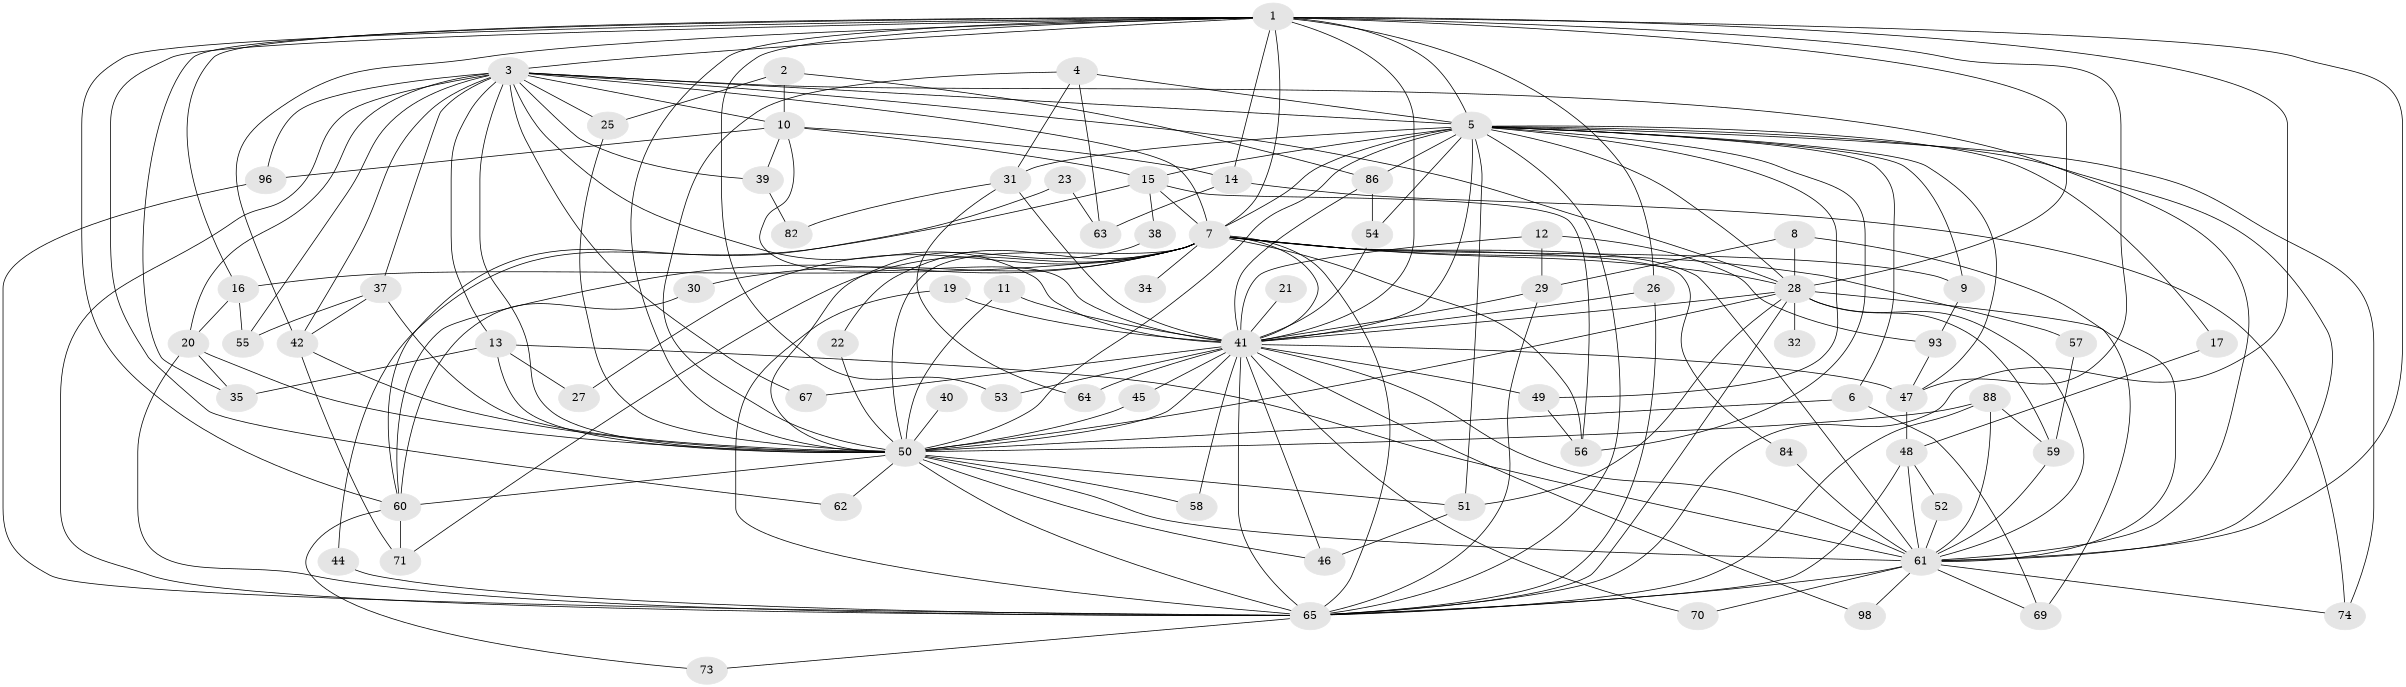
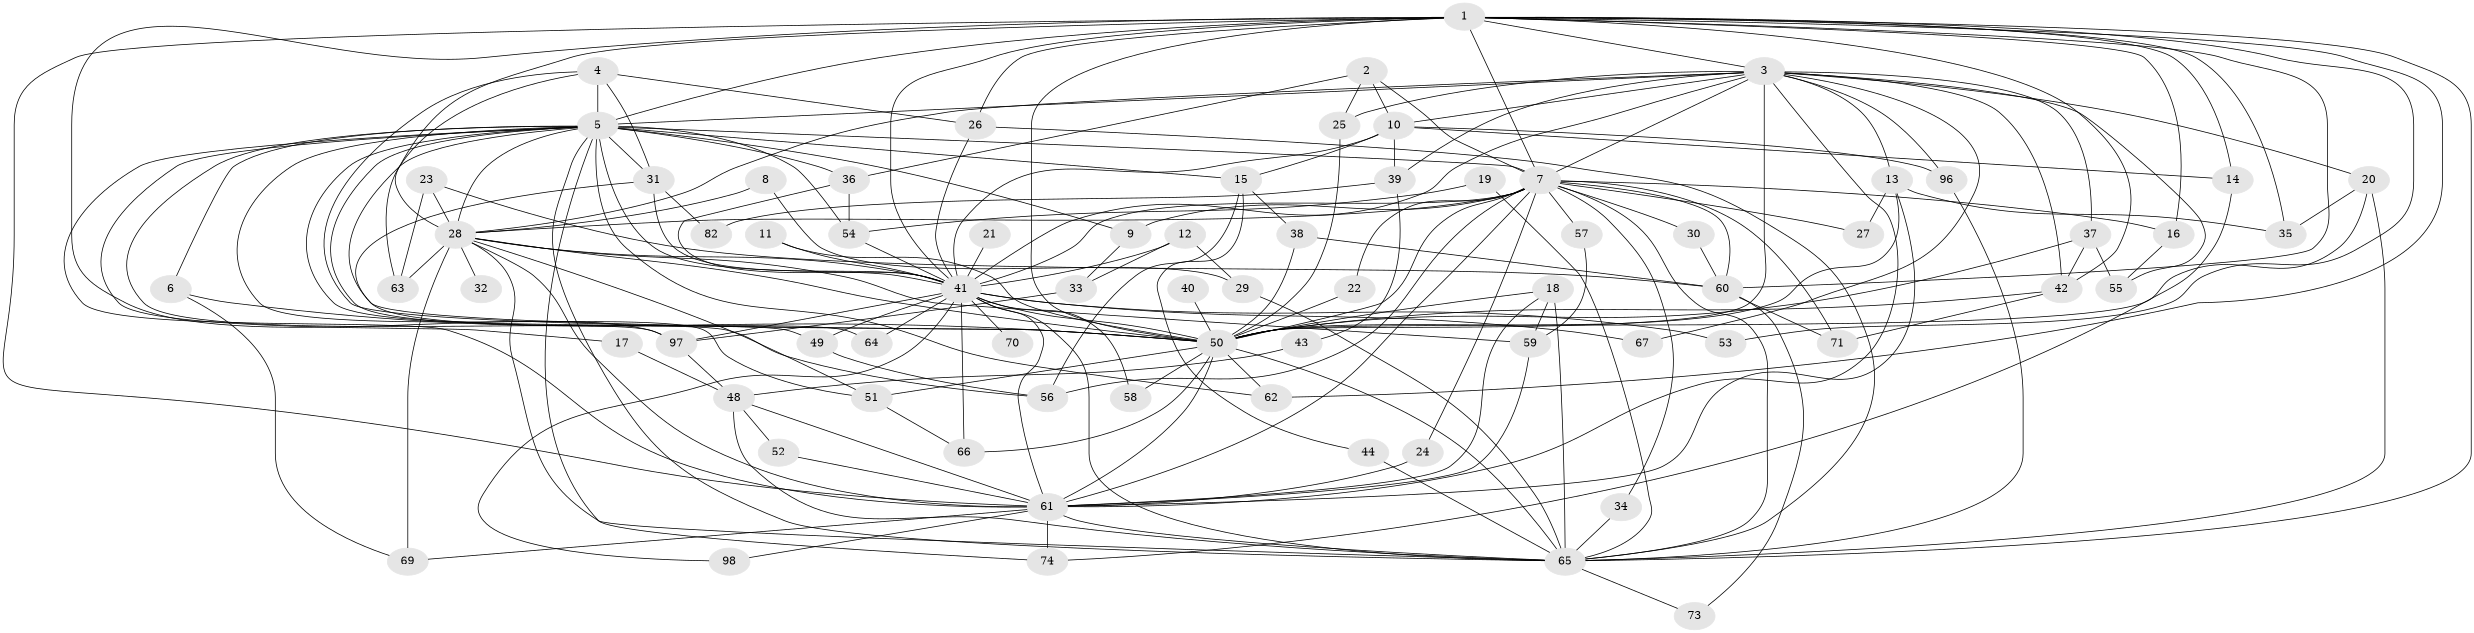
none -> (787, 98)
(1372, 180) -> (849, 180)
(1165, 206) -> (427, 262)
none -> (441, 207)
(1179, 207) -> (1447, 135)
(1418, 314) -> none
(213, 316) -> none
(1092, 328) -> (1048, 215)
none -> (913, 335)
none -> (1302, 344)
(1936, 344) -> (1076, 289)
(2148, 354) -> none
(1139, 398) -> none
(1907, 398) -> (677, 344)
(1990, 398) -> (1553, 289)
(1786, 453) -> (1423, 453)
(664, 479) -> (1500, 261)
(1325, 562) -> (964, 453)
(218, 587) -> (1593, 534)
(1809, 589) -> none
